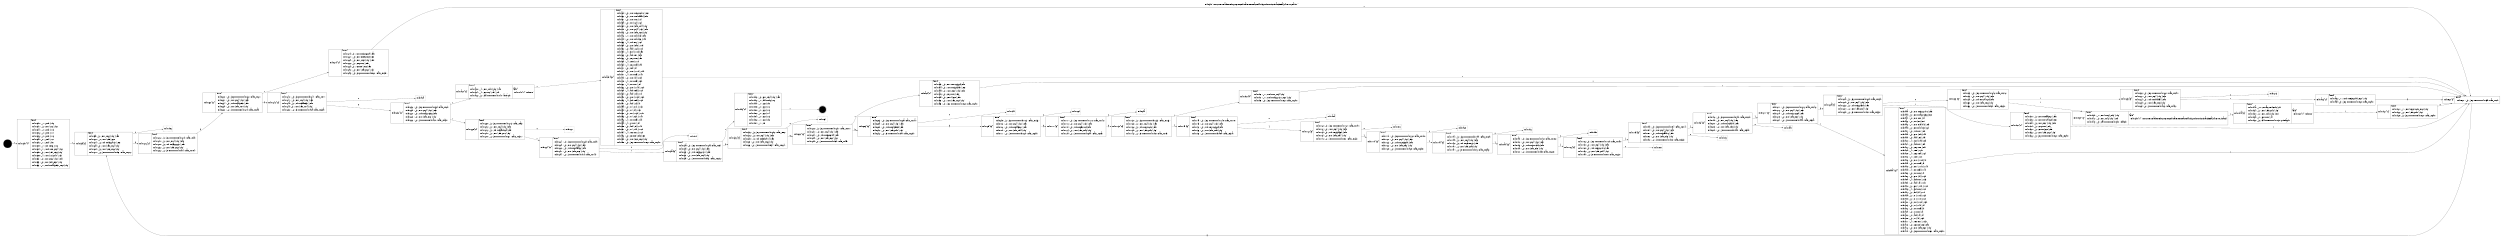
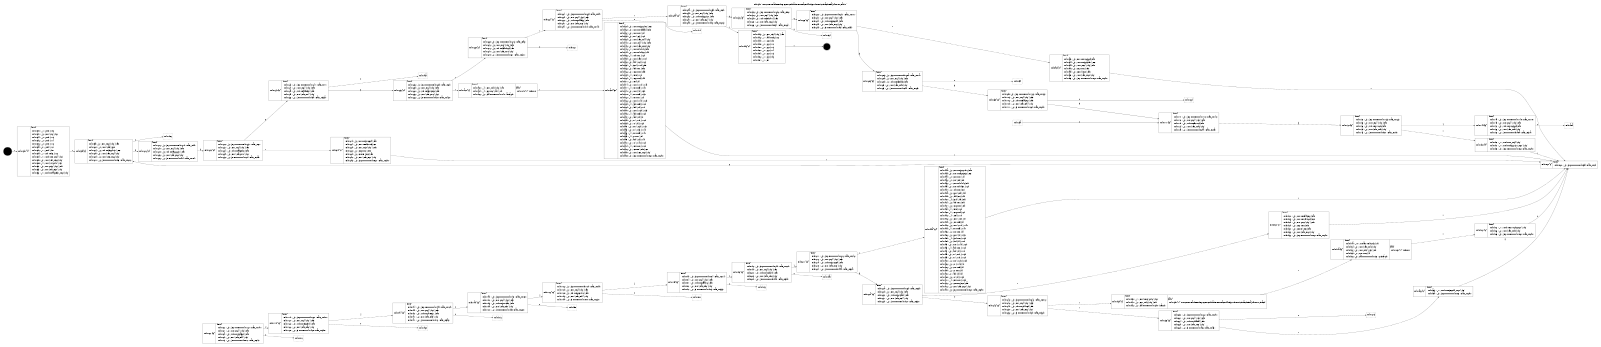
(1121, 114) -> (1090, 123)
(1268, 129) -> none
